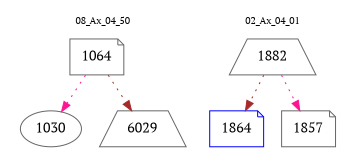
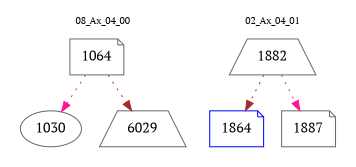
(103, 21) -> (103, 21)
(309, 129) -> (309, 129)
